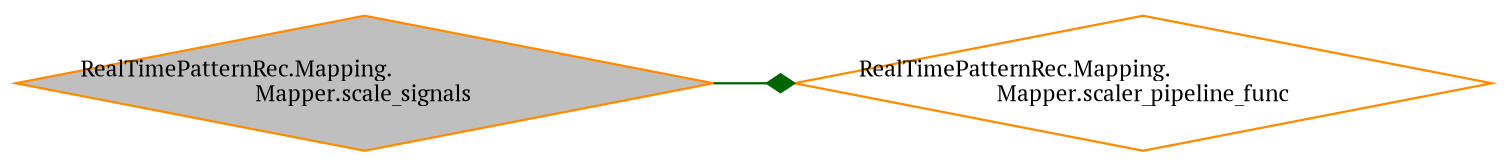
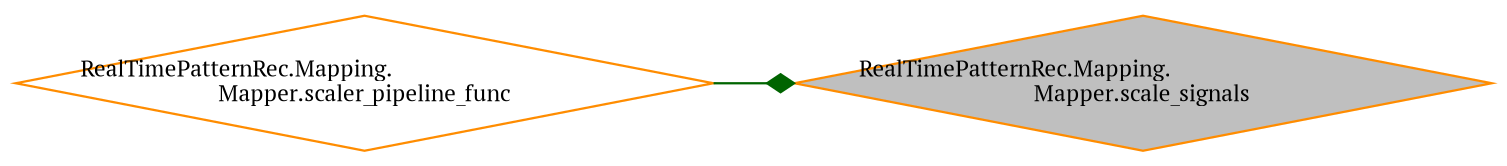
(740, 83) -> (740, 83)
